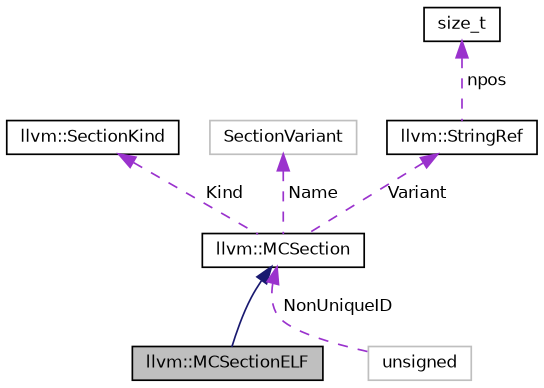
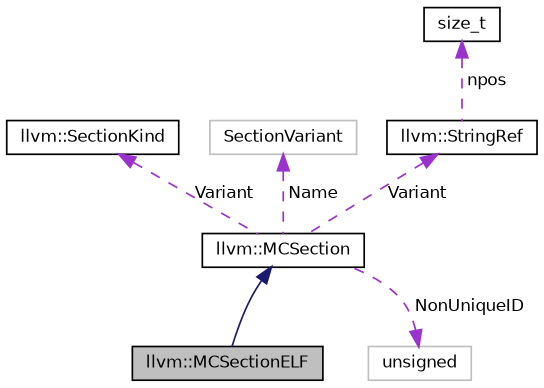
(222, 194) -> (222, 194)
(305, 333) -> (391, 290)
